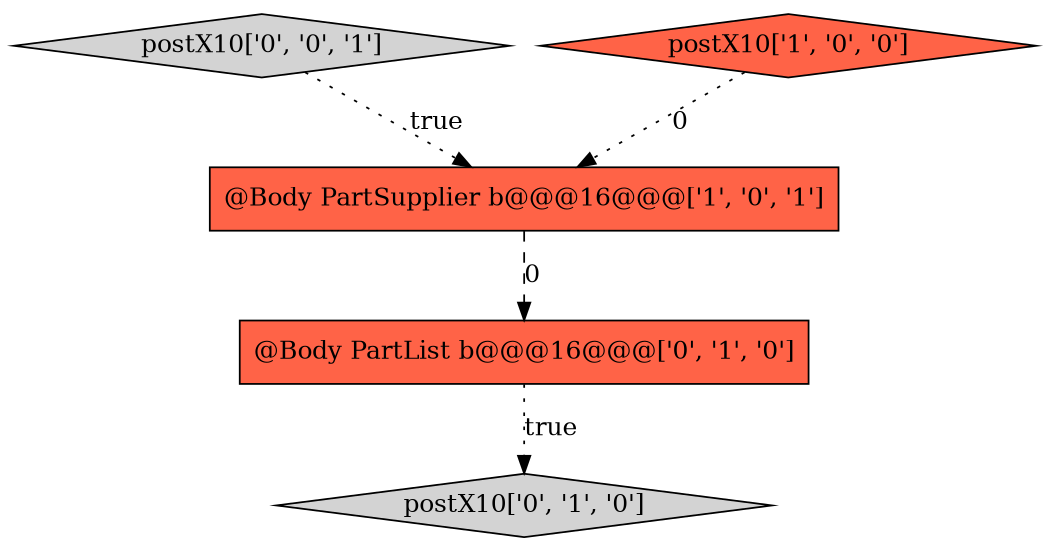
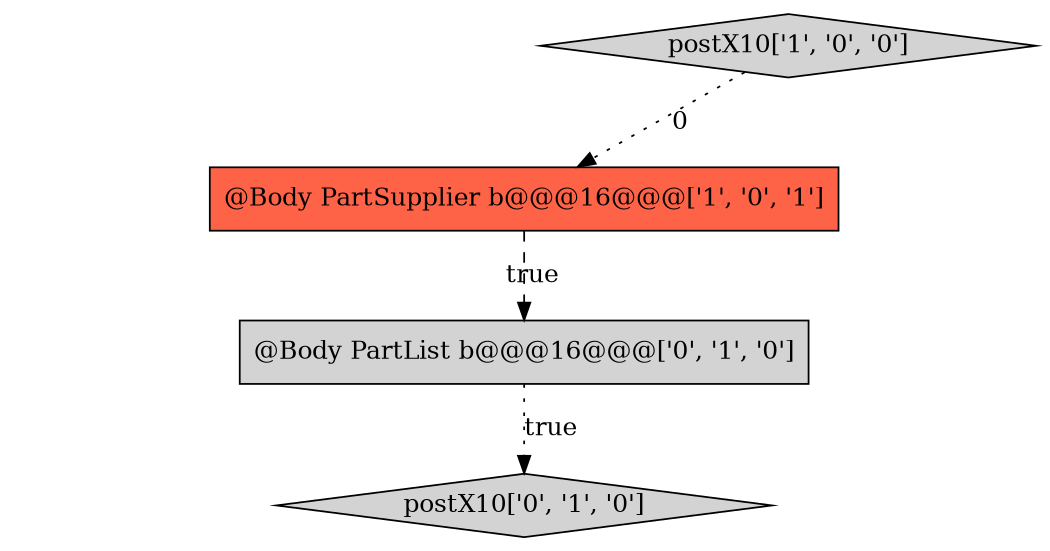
(262, 46) -> none
(788, 46) -> (788, 46)
(533, 276) -> (533, 276)
(524, 352) -> (524, 352)
